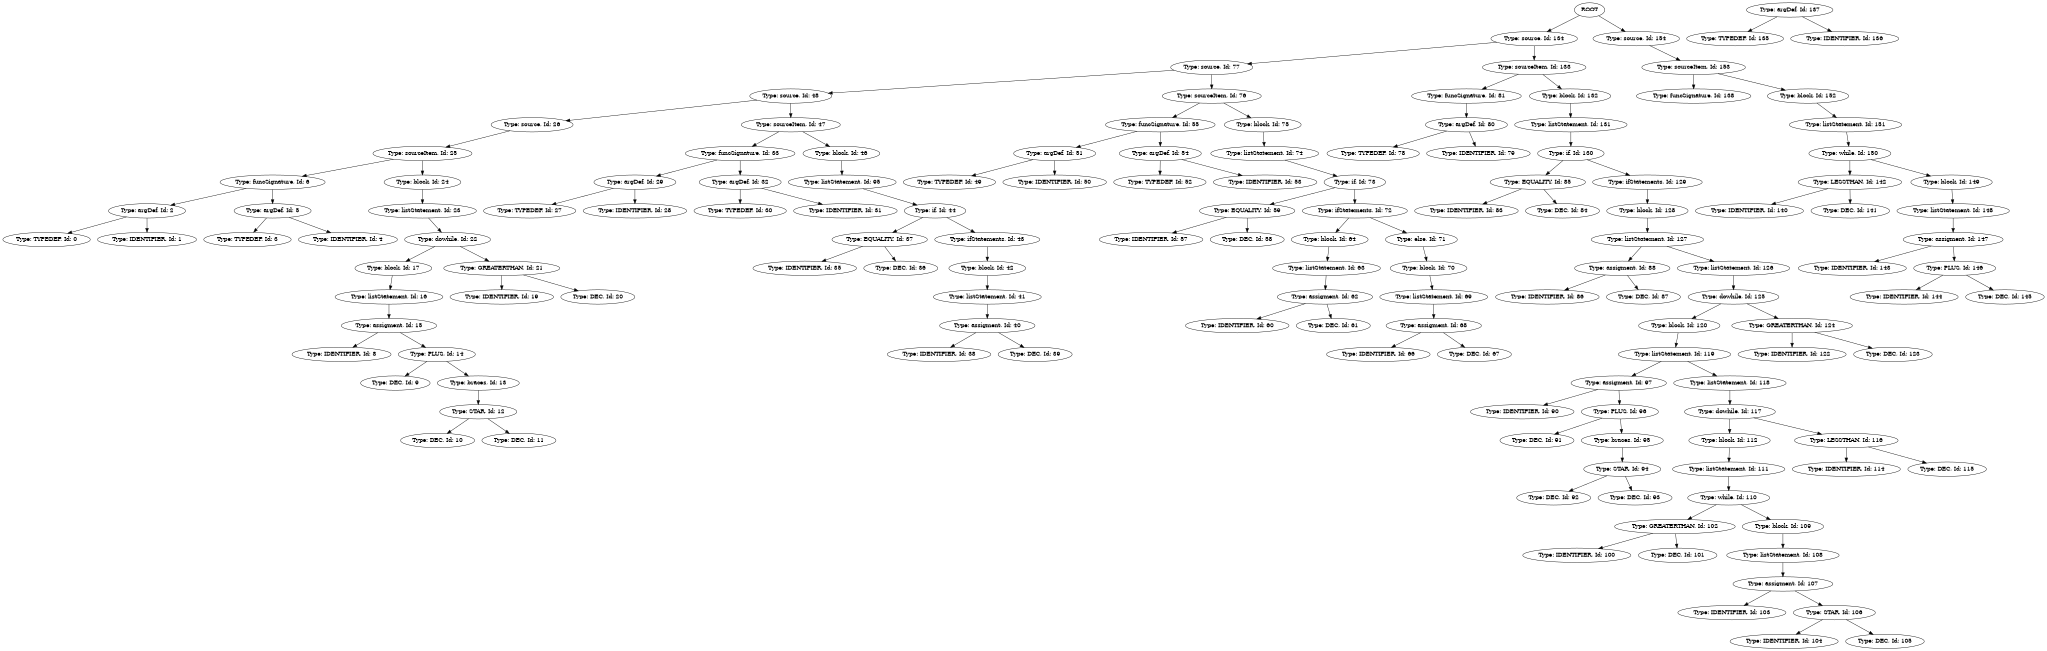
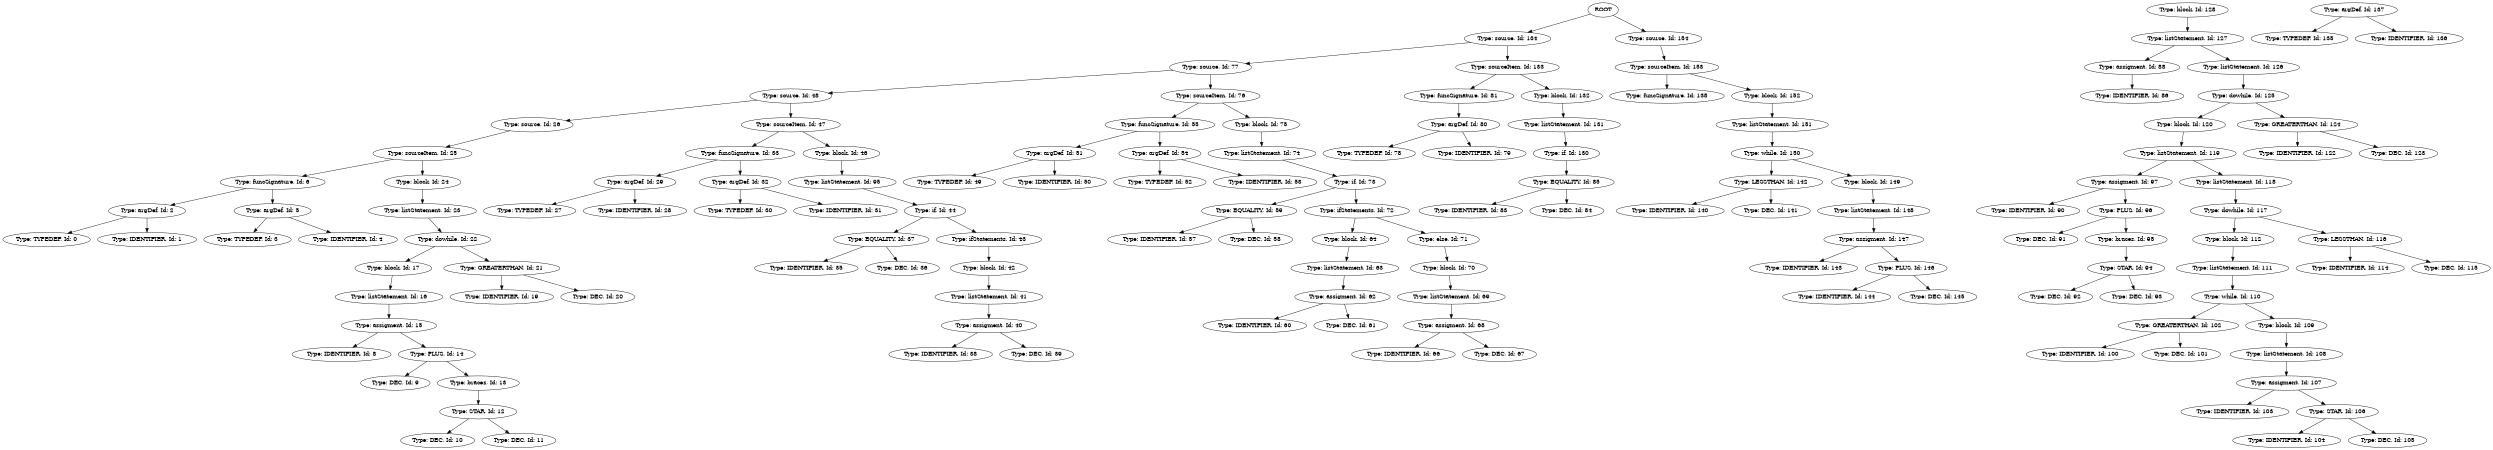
(1647, 182) -> none
(1643, 297) -> none
